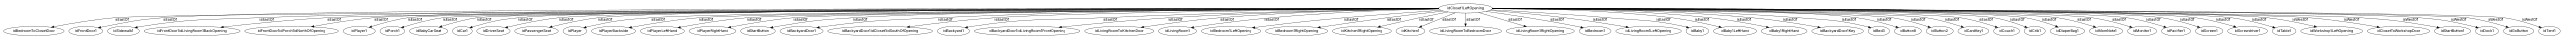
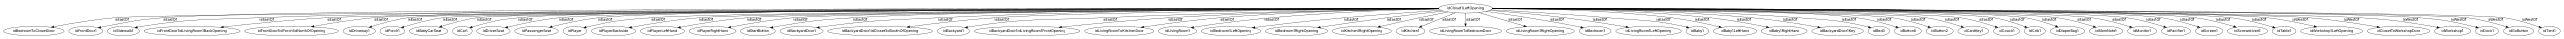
(359, 31) -> (359, 31)
(2248, 31) -> (2248, 31)
(2453, 31) -> (2453, 31)
